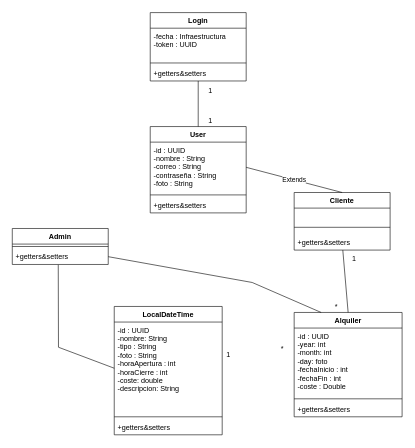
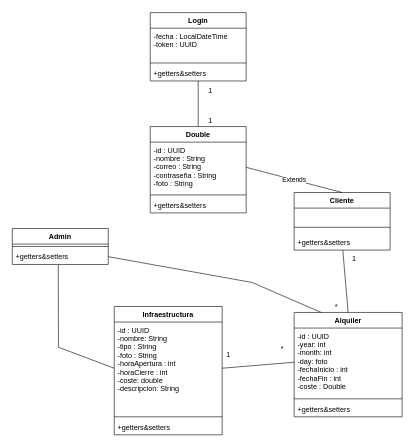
(199, 36) -> (193, 36)
(198, 134) -> (198, 134)
(168, 314) -> (168, 314)
none -> (258, 365)
